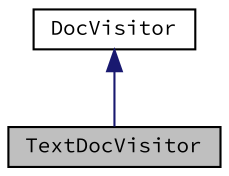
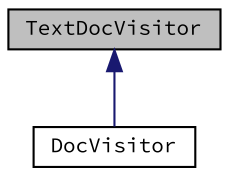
(114, 99) -> (114, 99)
